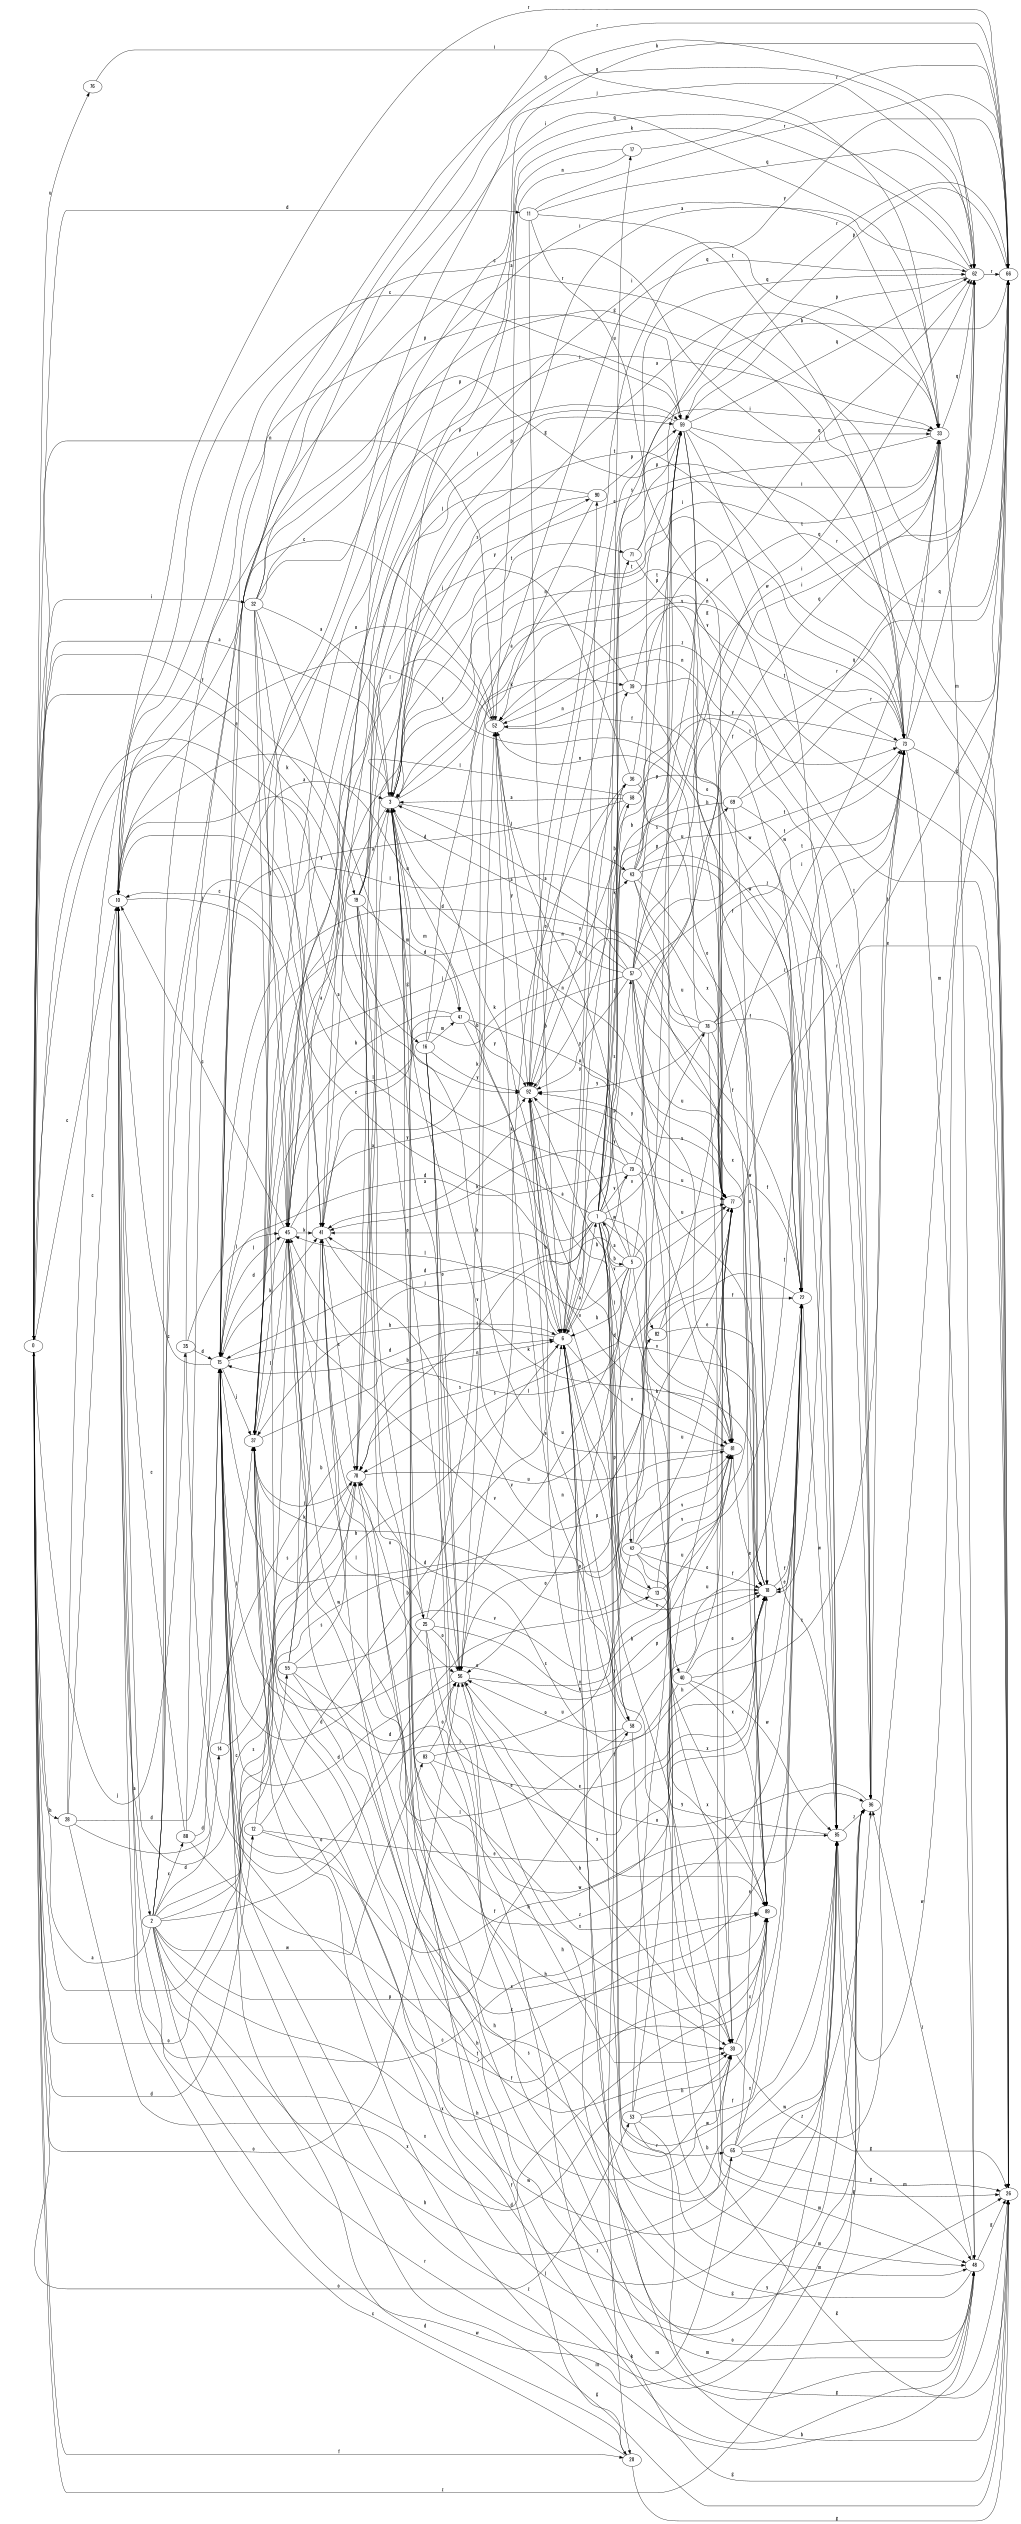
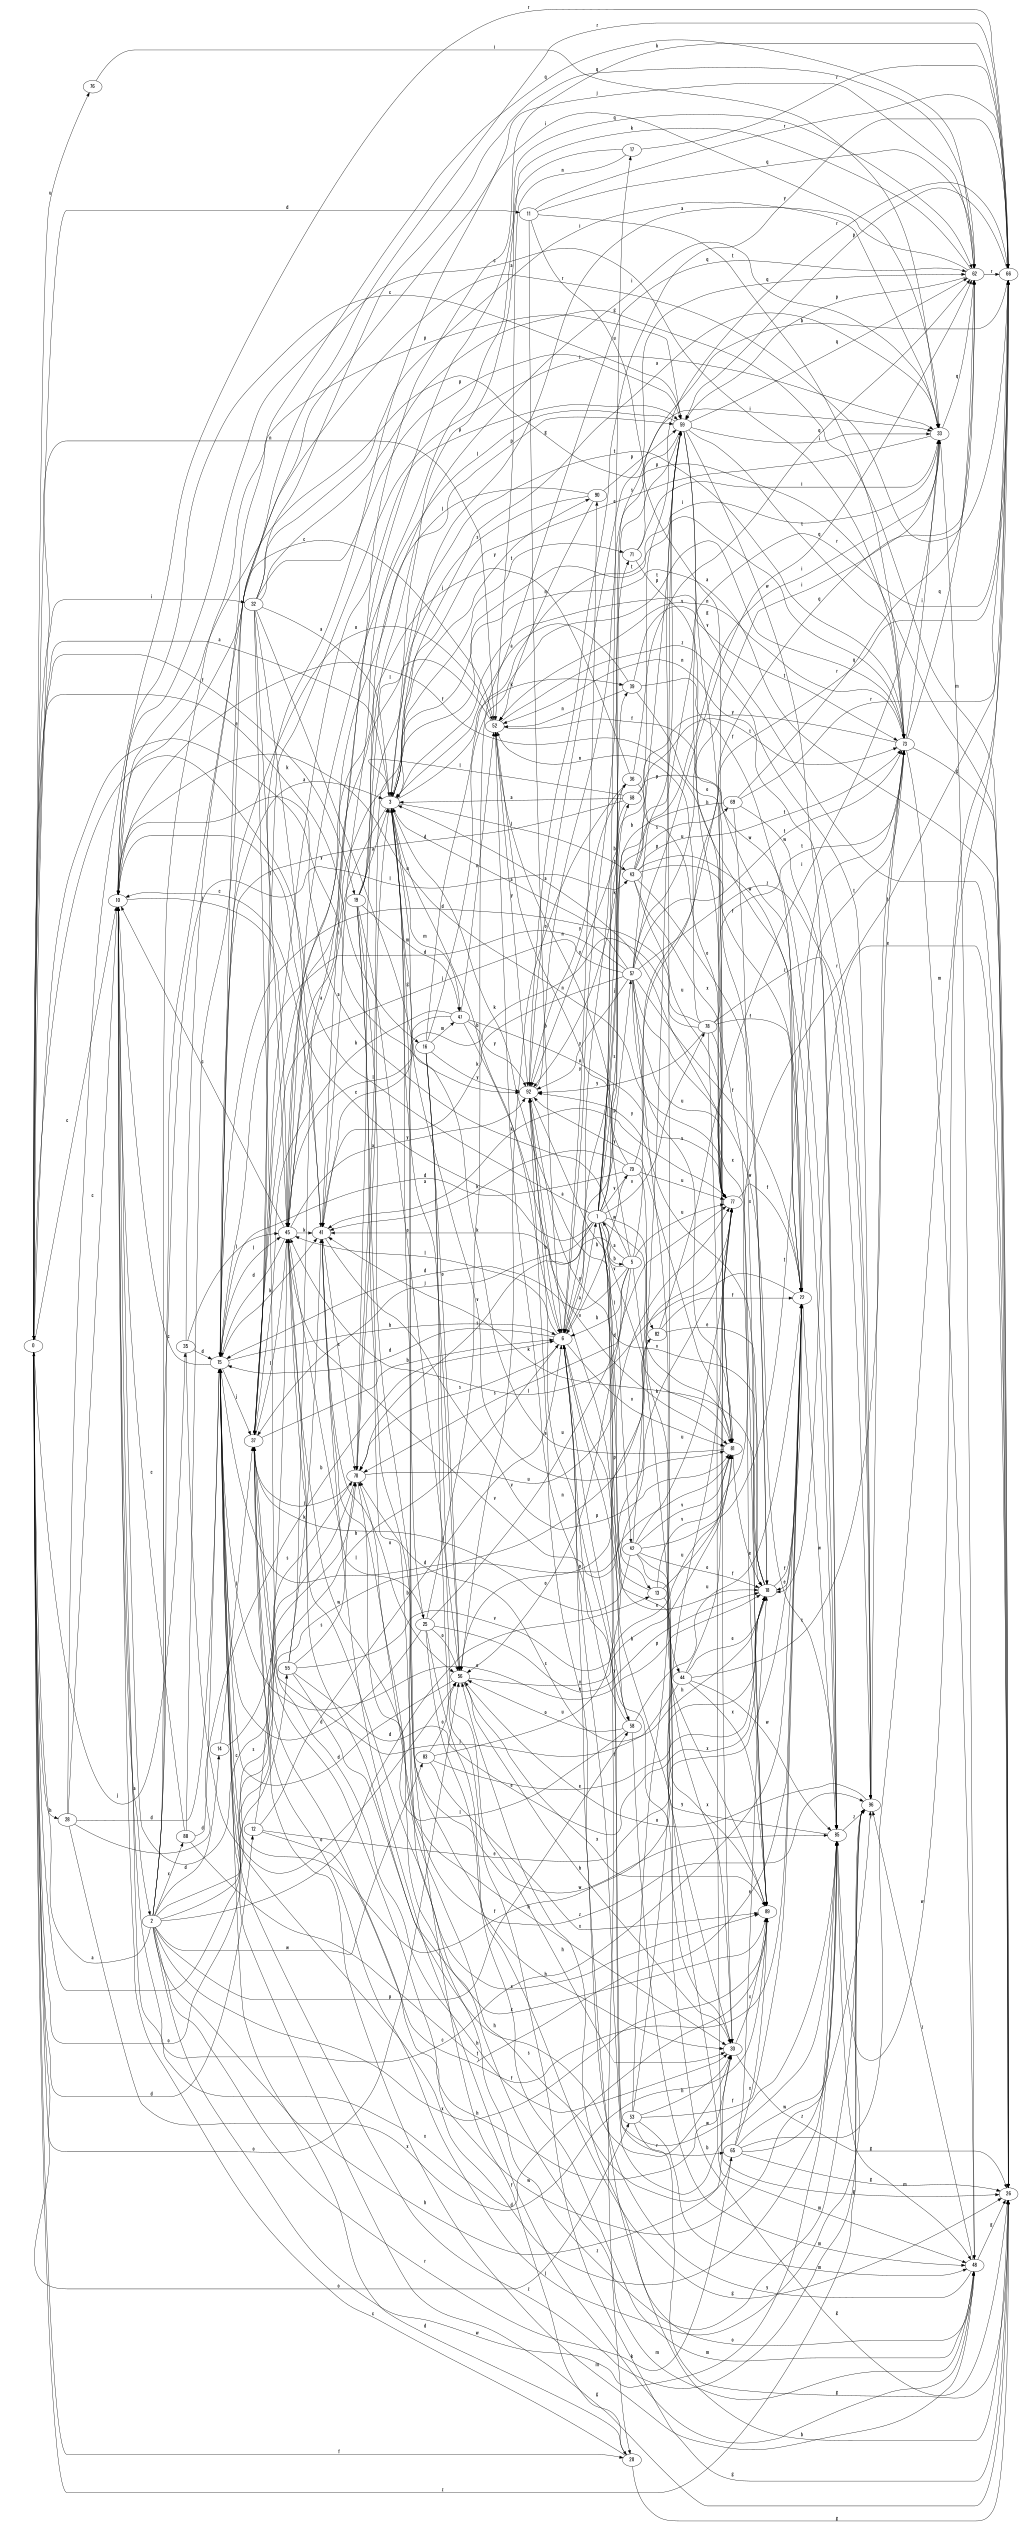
(483, 1203) -> (477, 887)
(682, 1678) -> (682, 1678)
